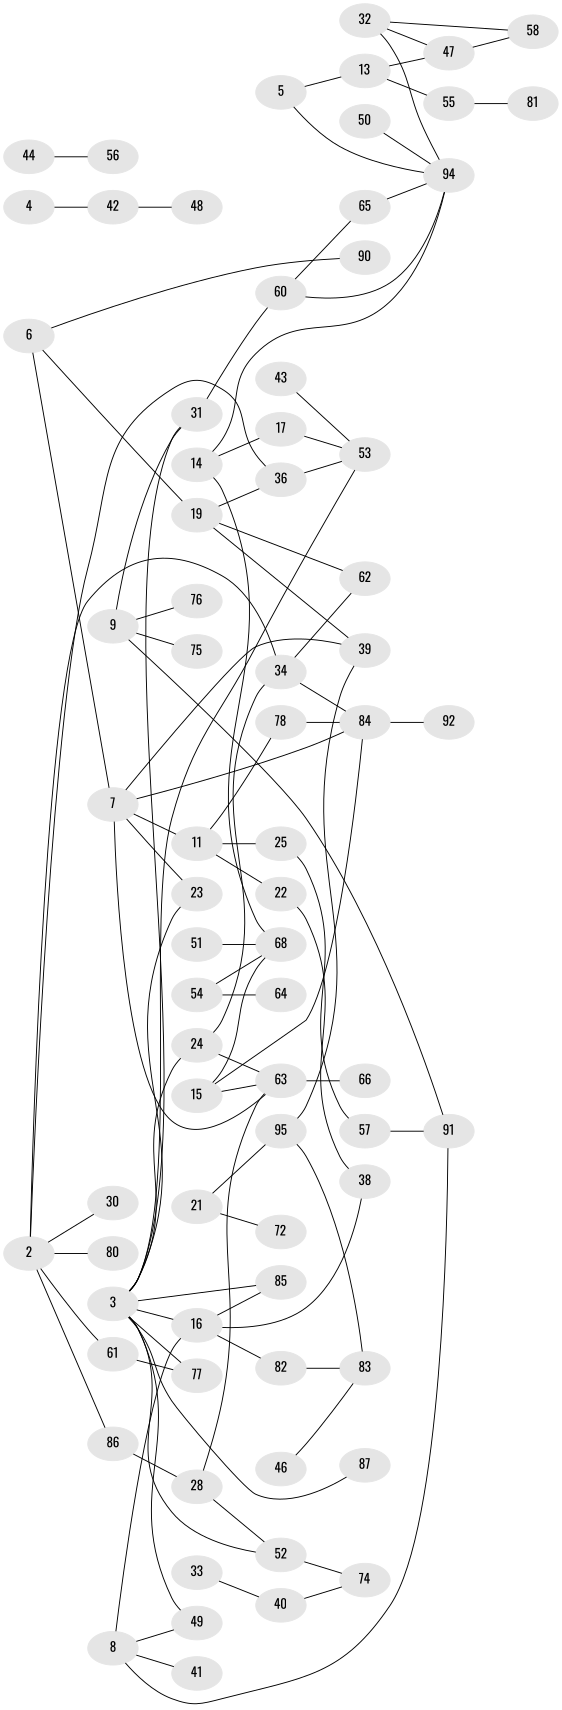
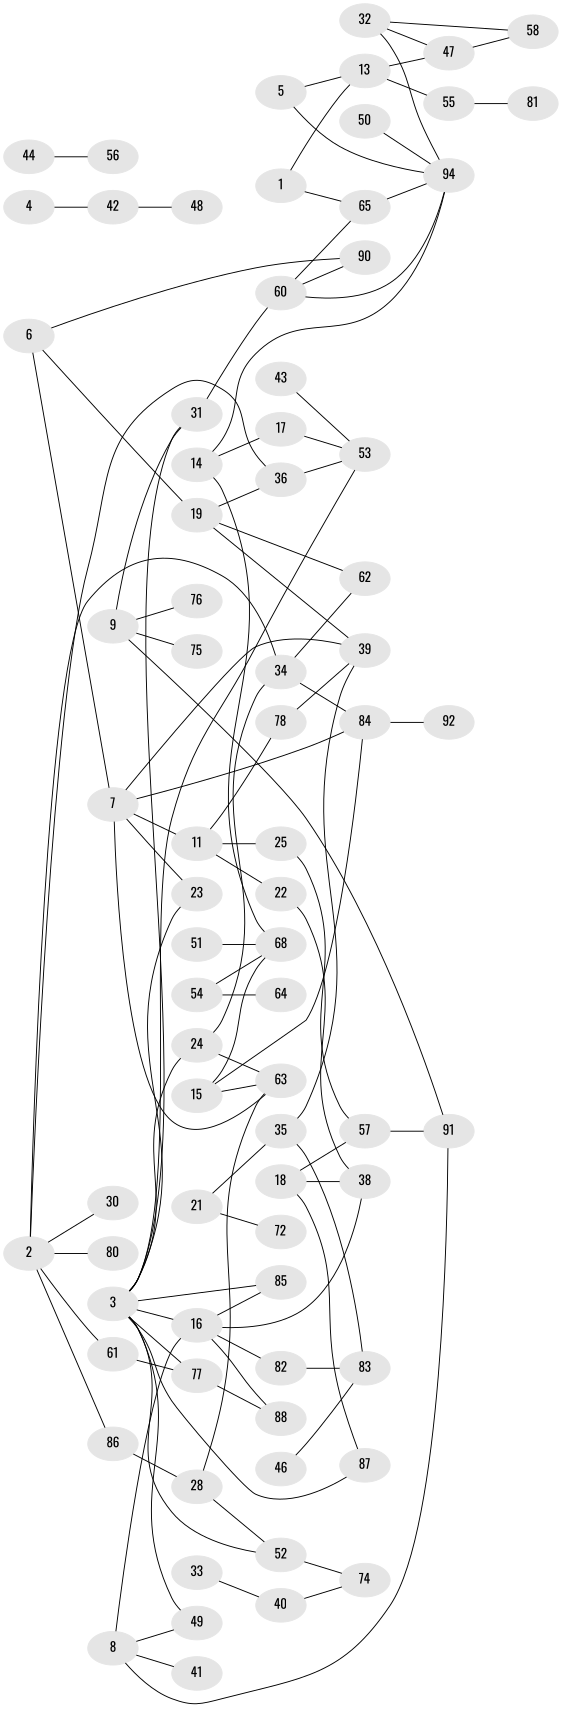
none -> (281, 186)
none -> (323, 275)
(323, 722) -> (323, 686)
(365, 1081) -> none
(281, 1131) -> (281, 1131)
none -> (281, 1182)
none -> (281, 1419)
